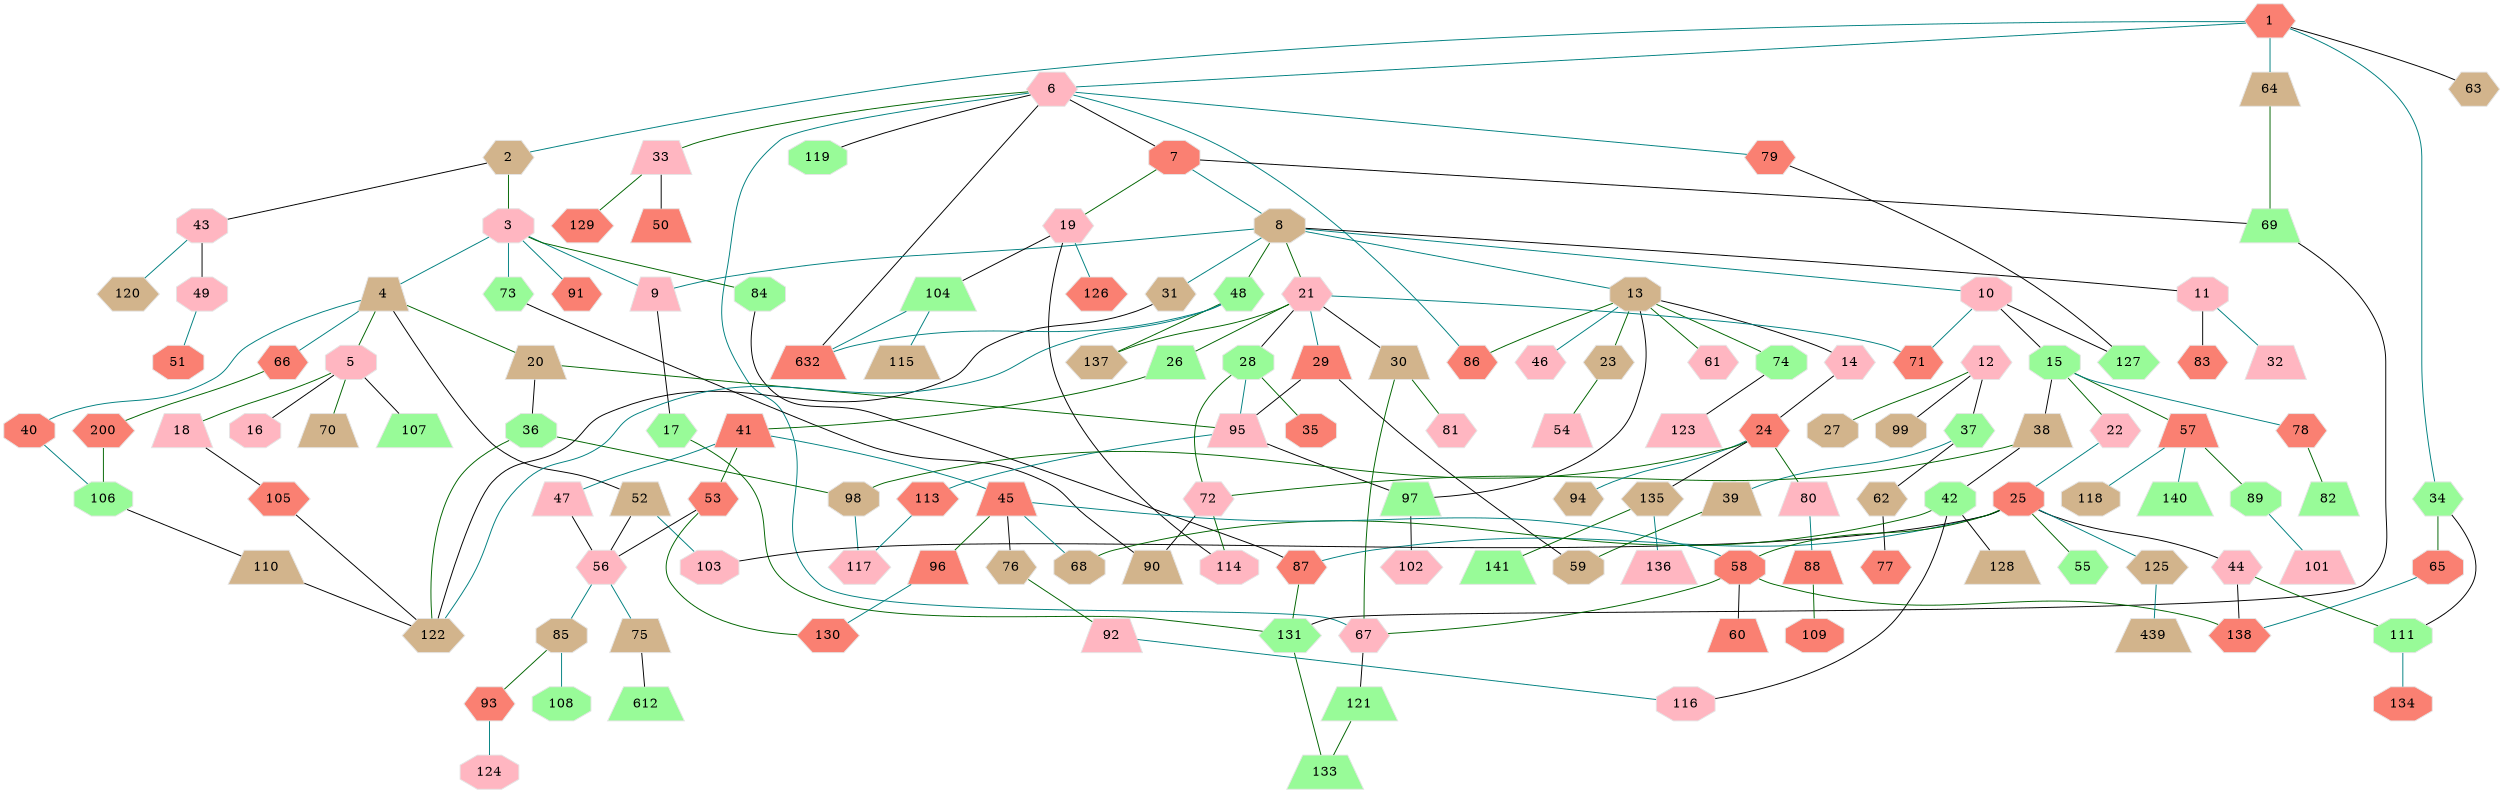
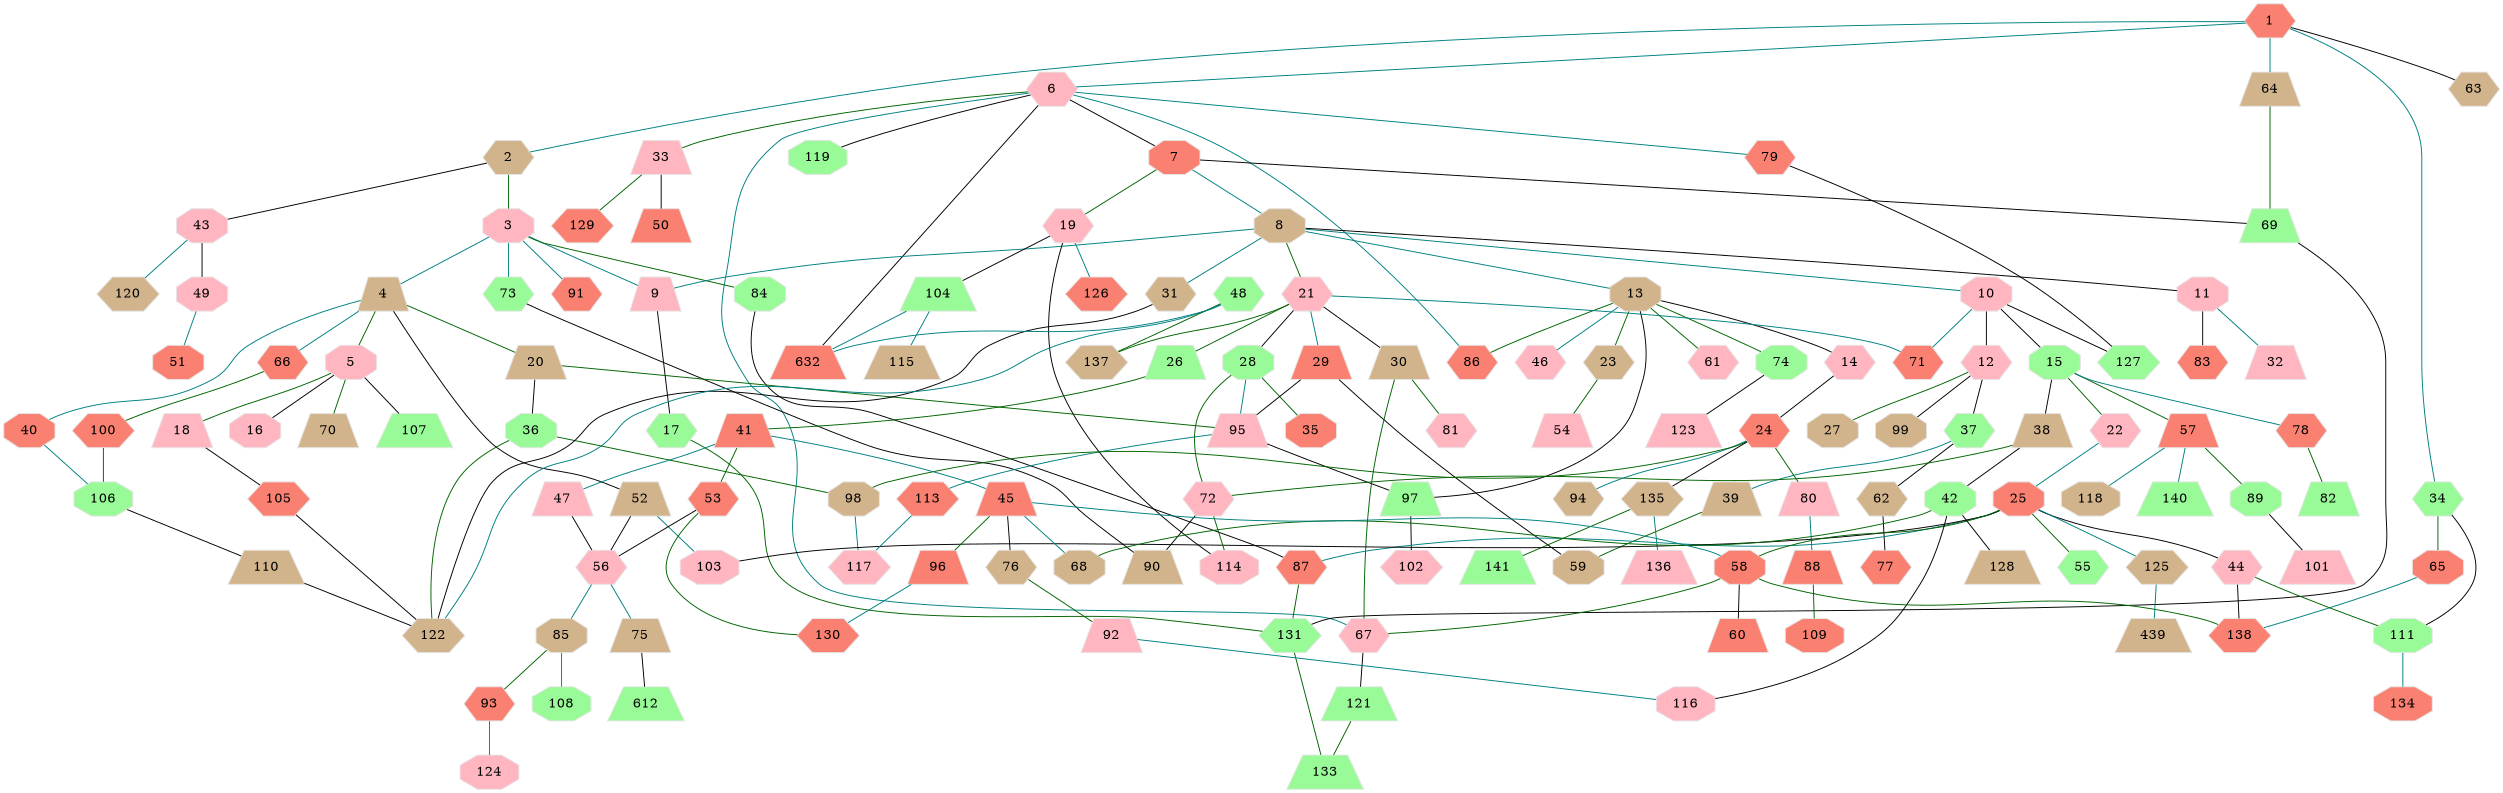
(1259, 260) -> none
none -> (1986, 328)
(103, 431) -> (103, 431)
(2286, 532) -> (2286, 532)
